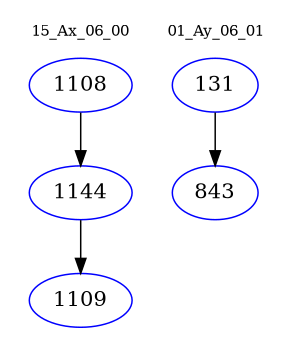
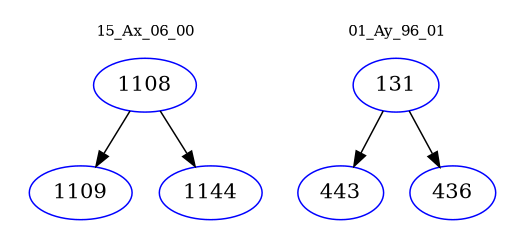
(216, 32) -> (397, 32)
(215, 193) -> (341, 193)
none -> (453, 193)
(81, 239) -> (117, 132)
